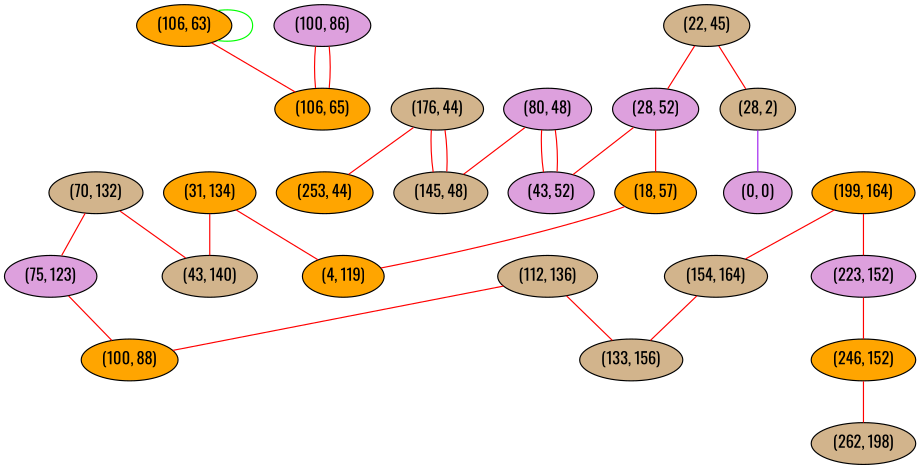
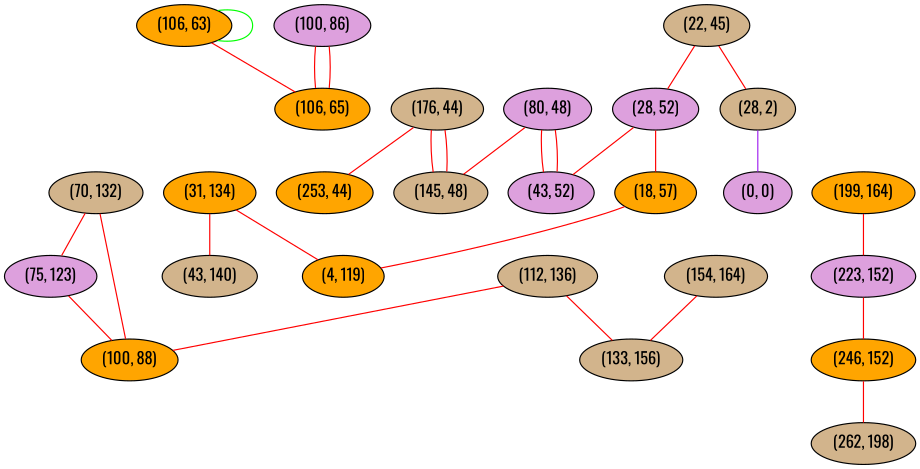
(790, 234) -> none
(153, 235) -> (113, 276)
